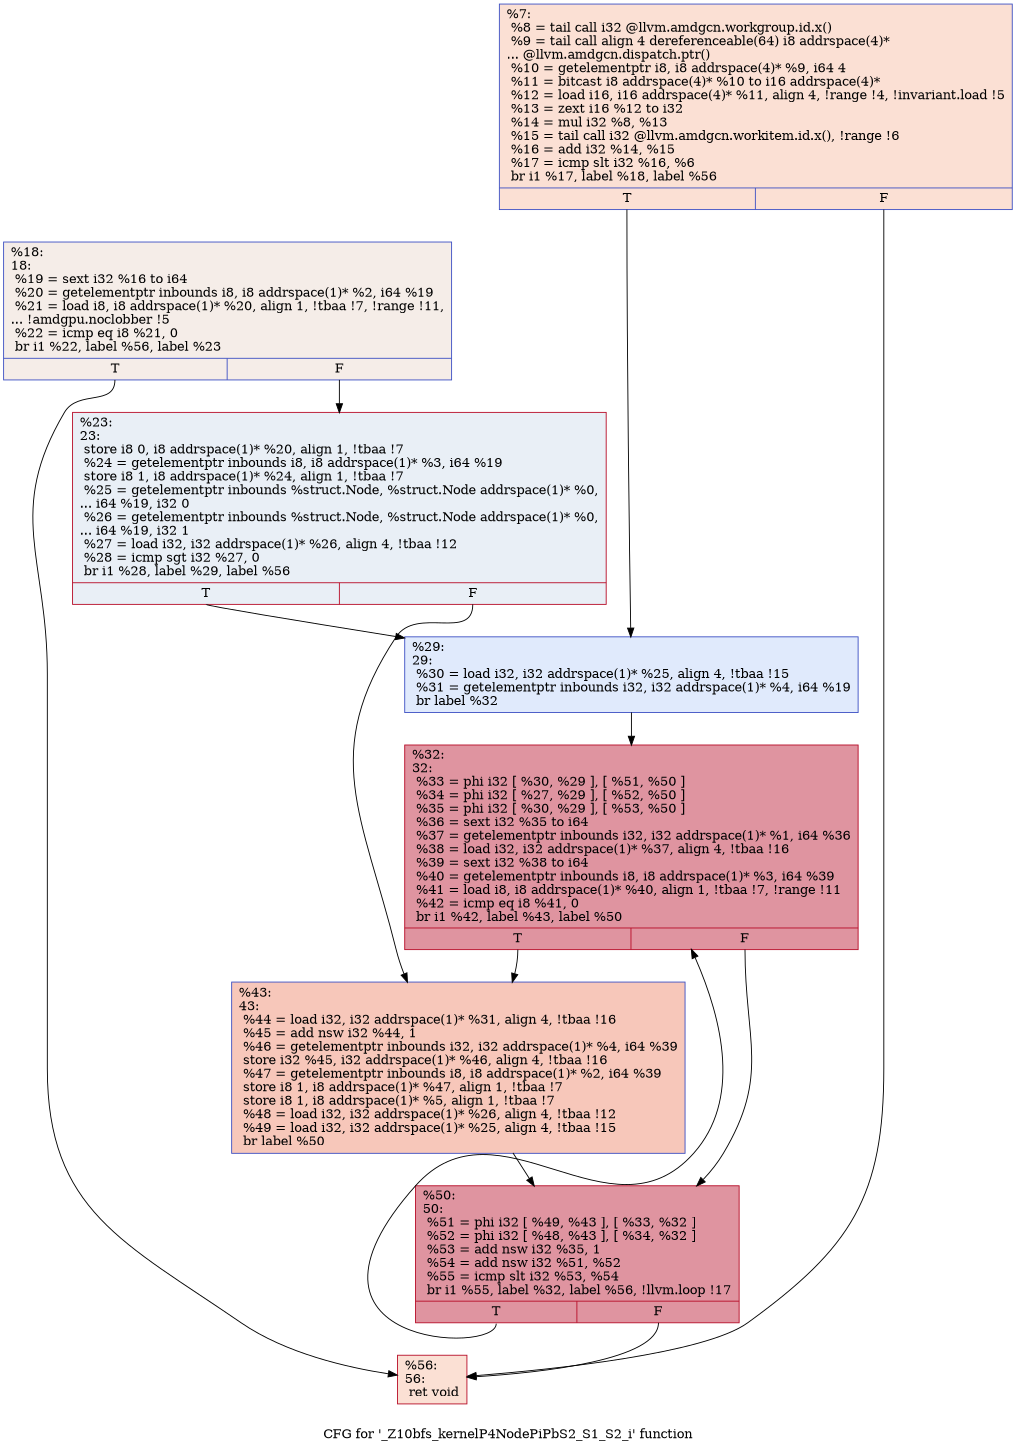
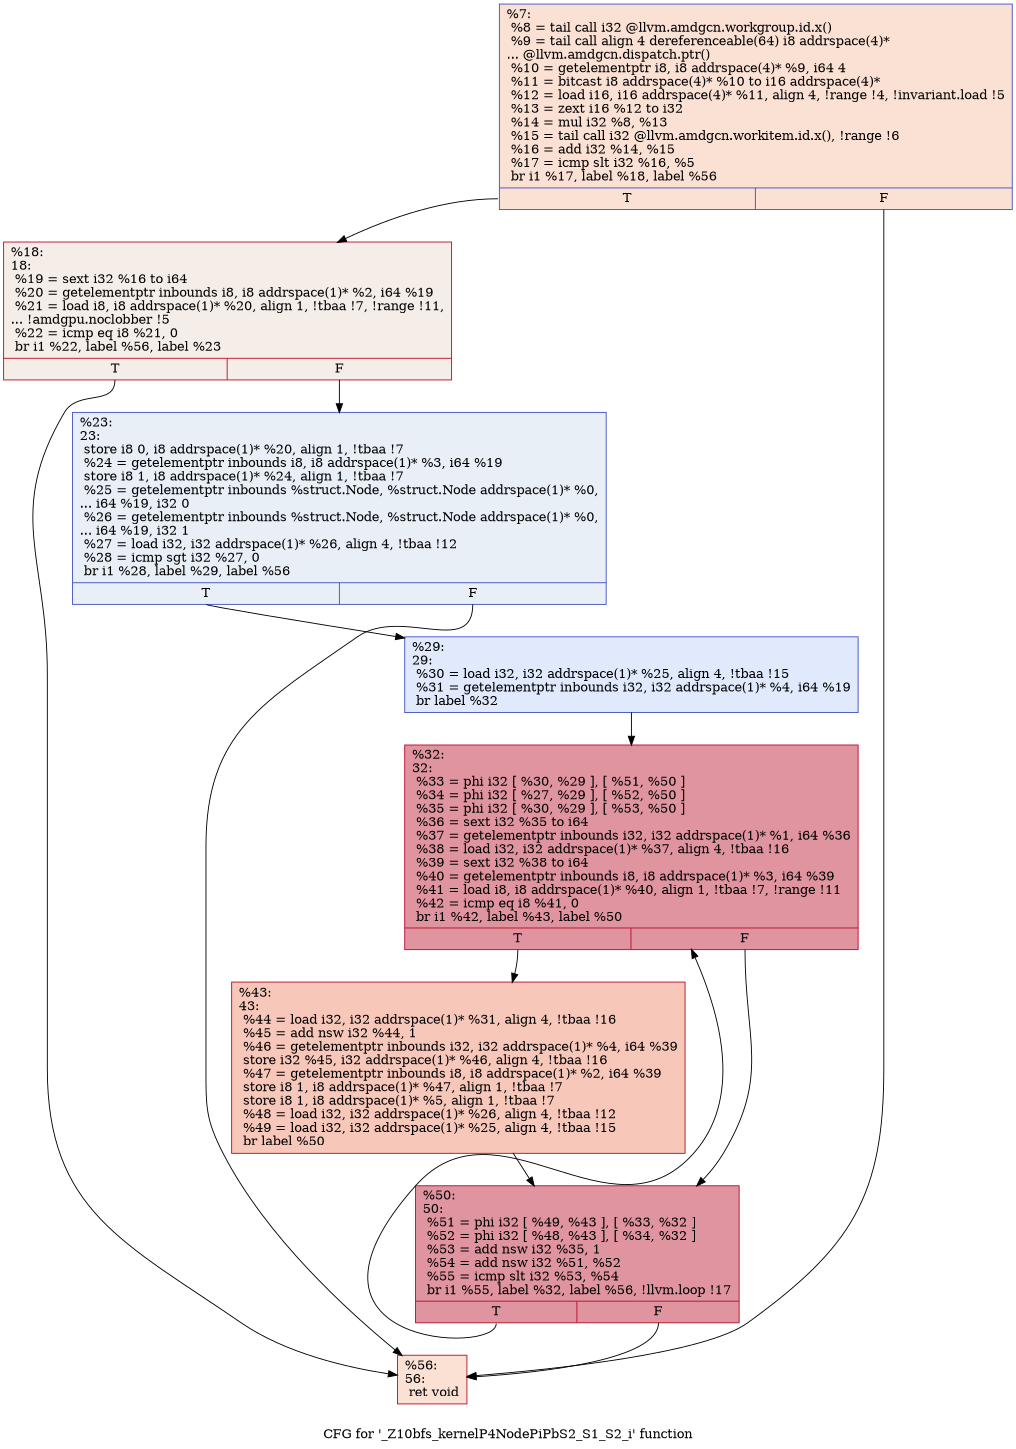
(601, 163) -> (601, 163)
(228, 311) -> (228, 311)
(628, 419) -> (420, 210)
(339, 508) -> (339, 508)
(354, 758) -> (206, 929)
(458, 1068) -> (458, 1068)
